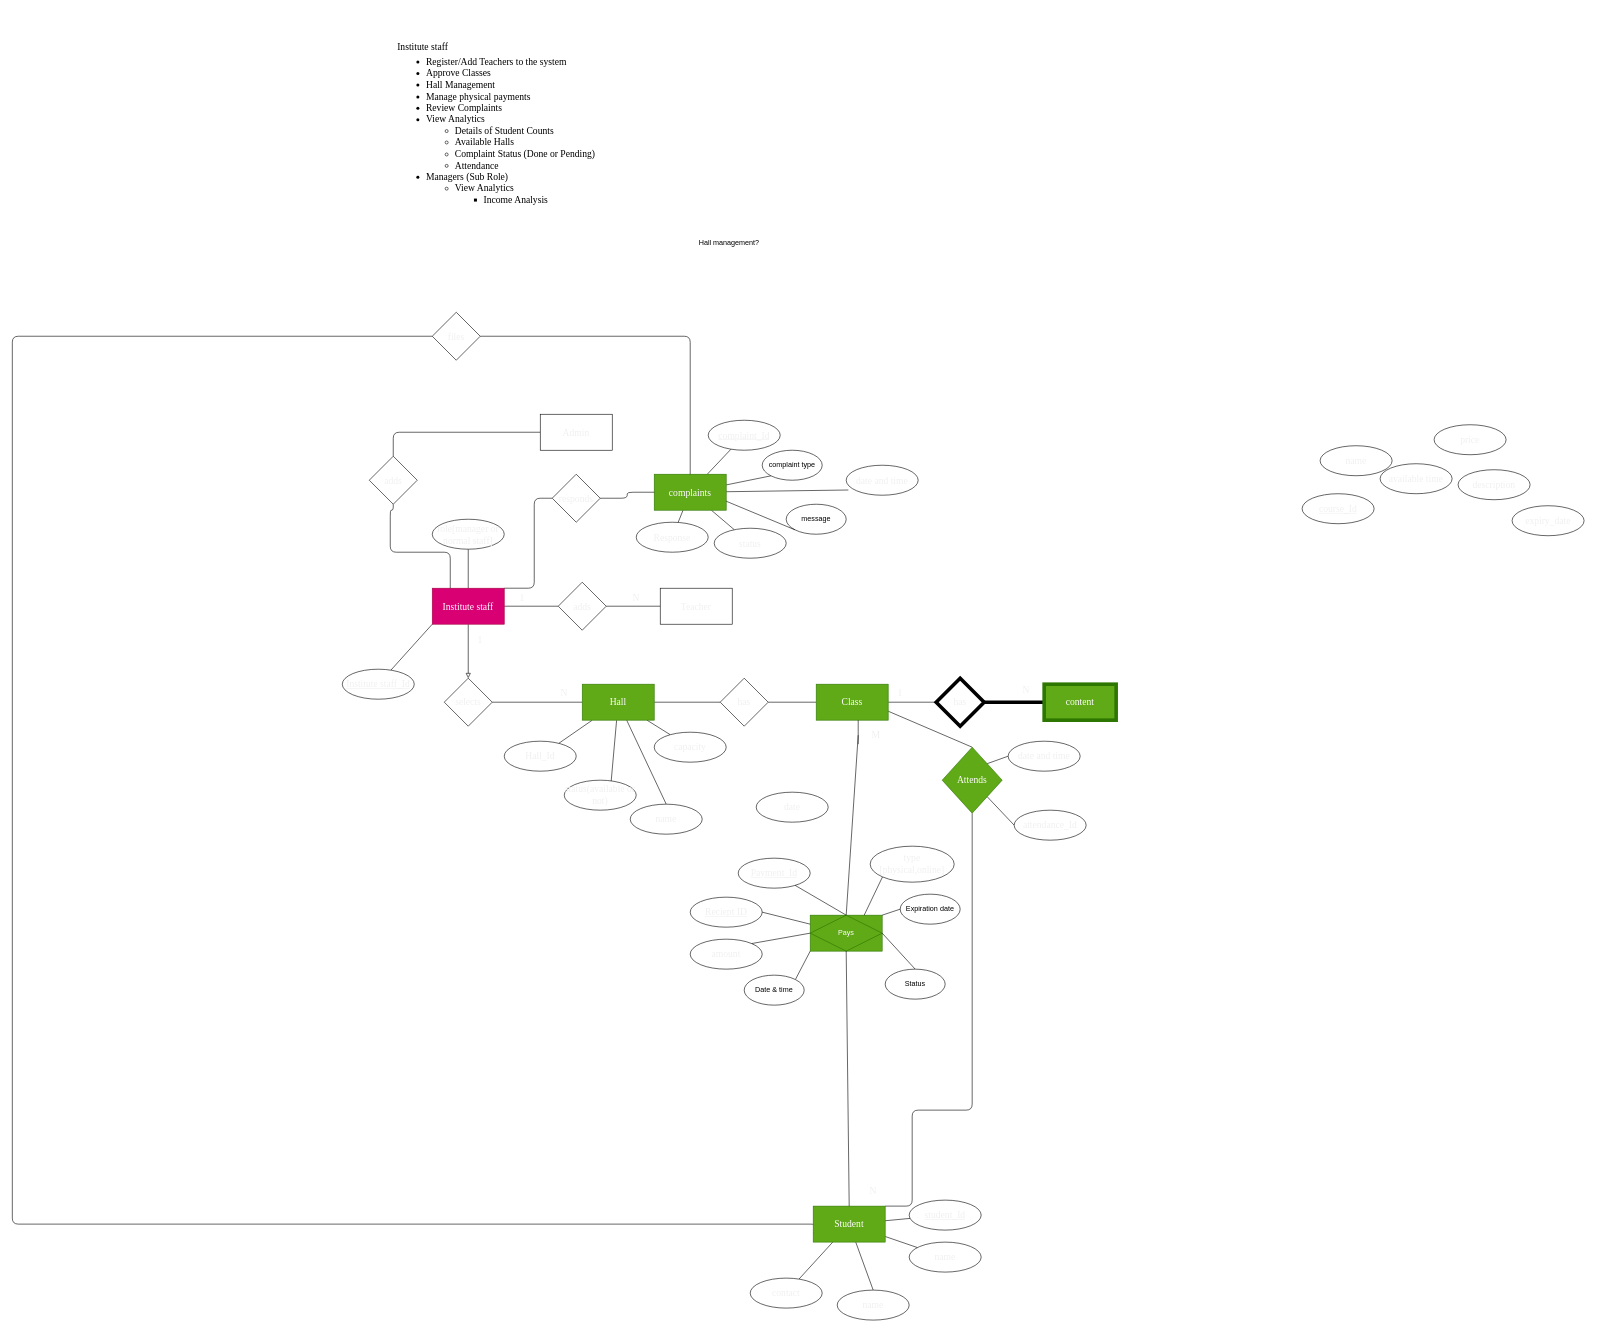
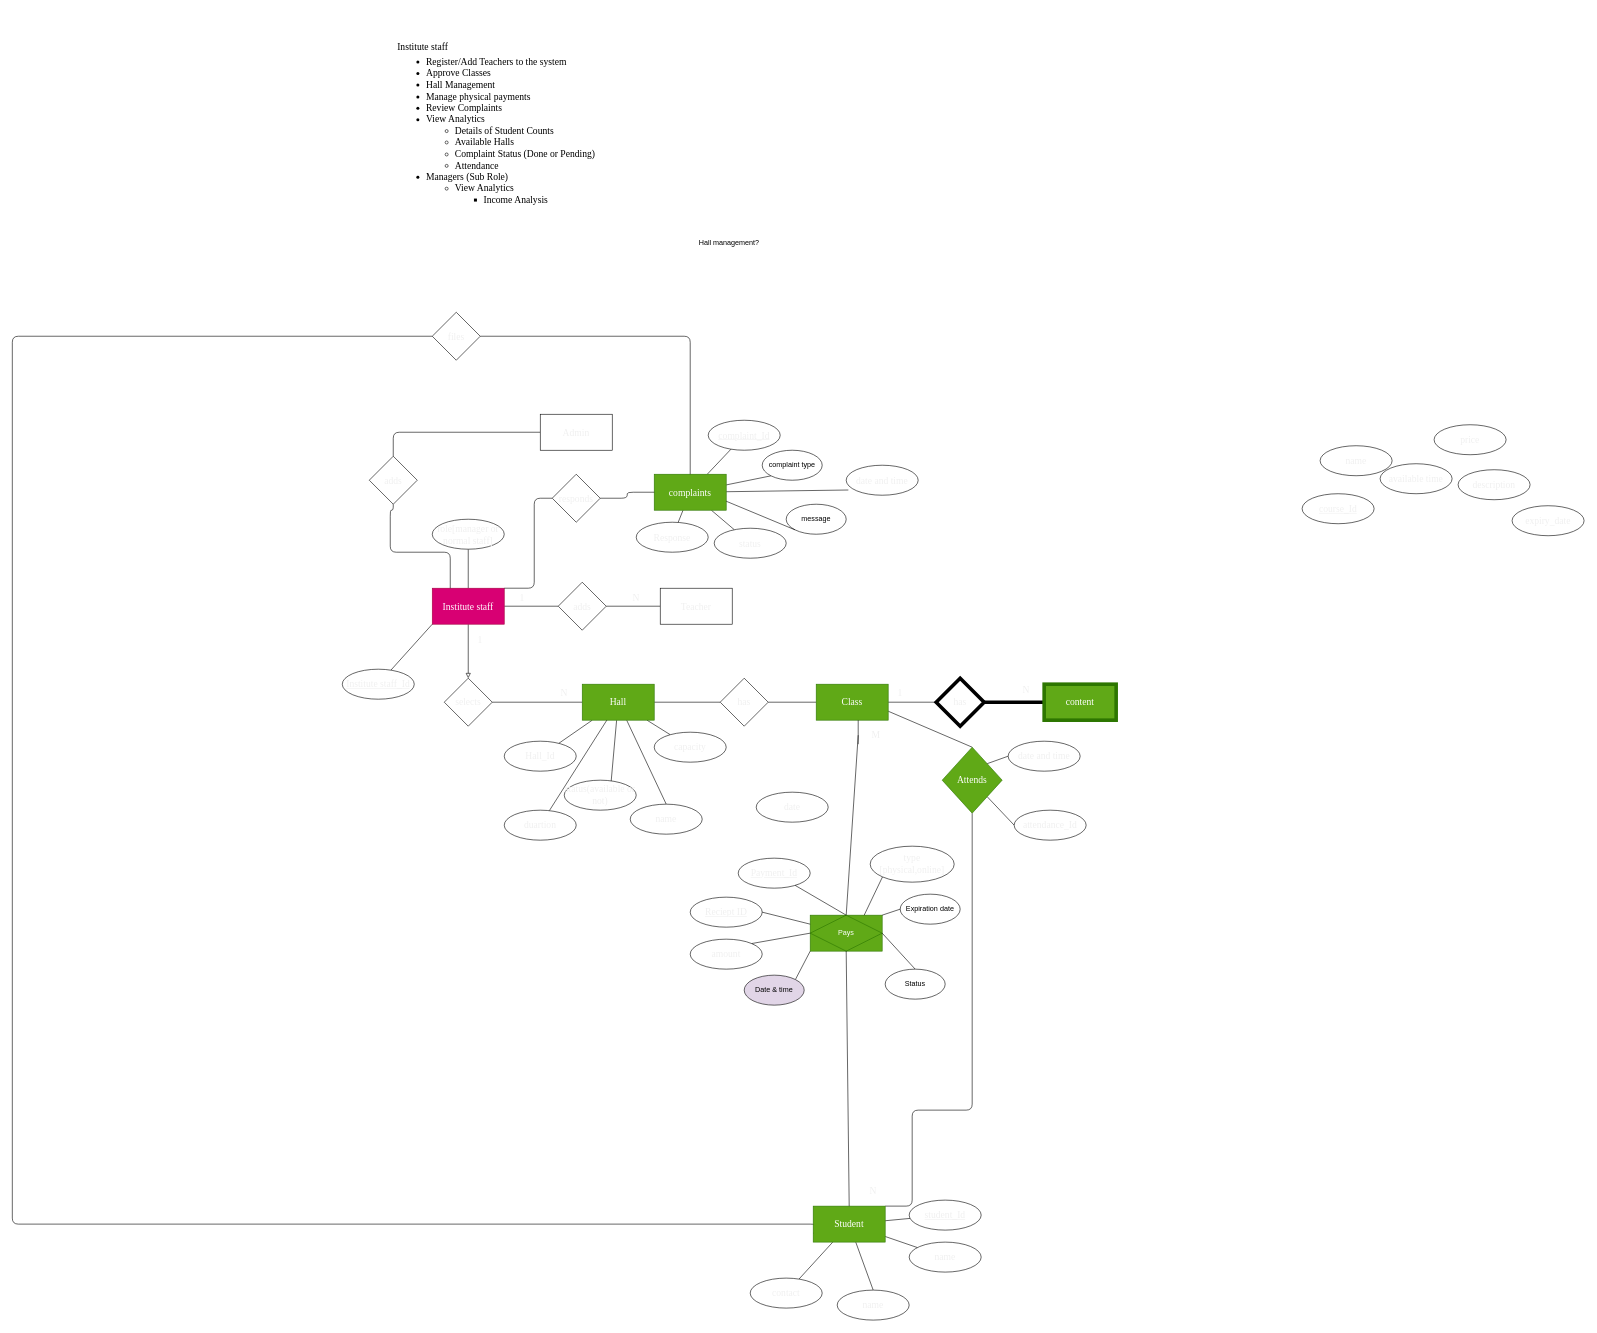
none -> (578, 766)
none -> (540, 825)
(774, 990) -> (774, 990)
